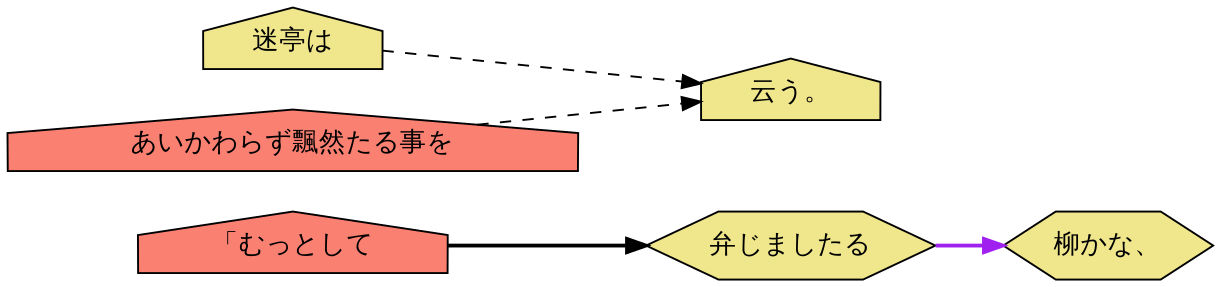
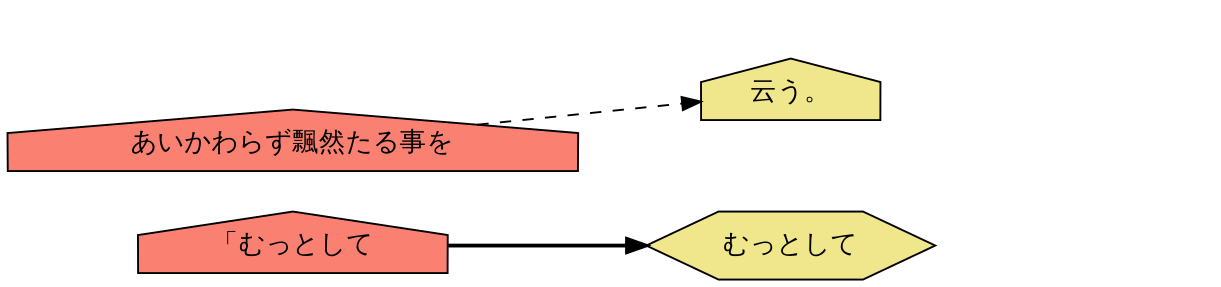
(293, 42) -> none
(791, 246) -> (791, 246)
(1108, 246) -> none
